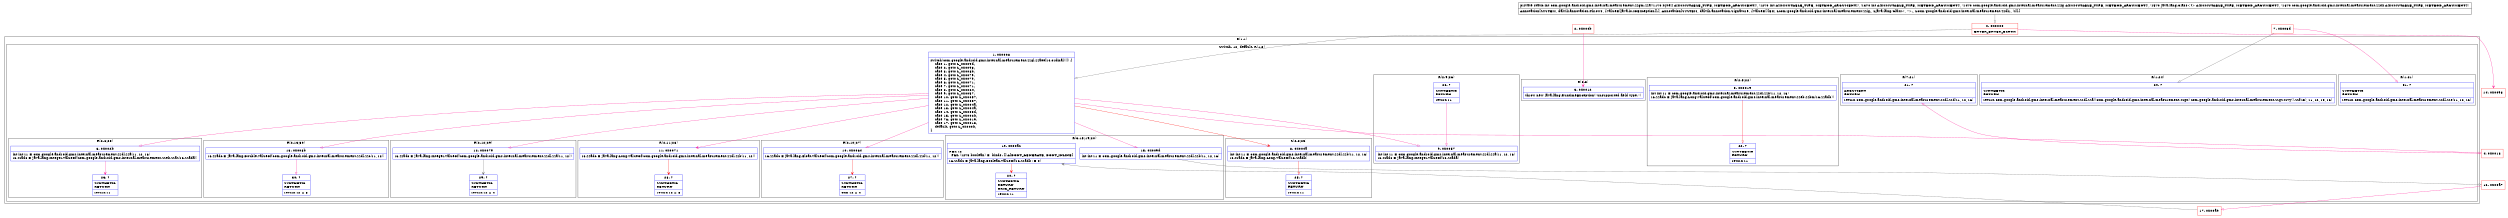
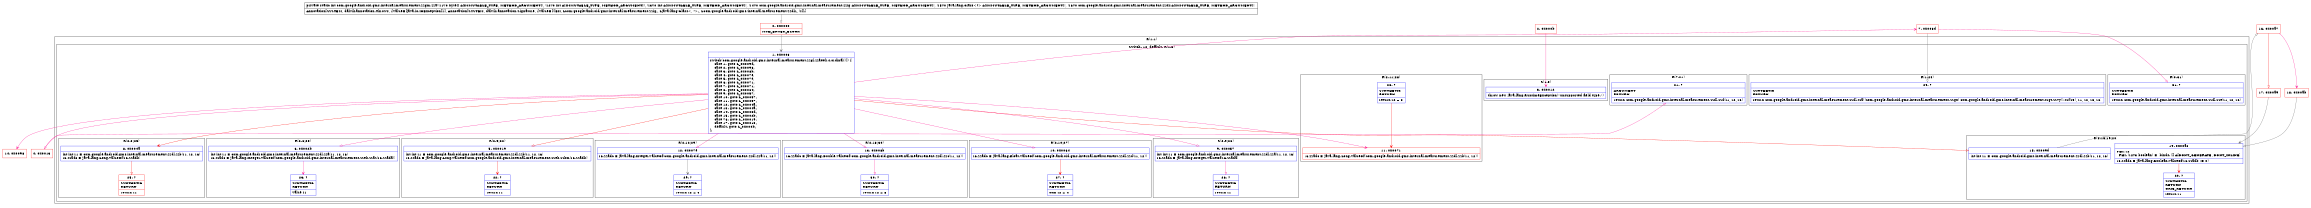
(1995, 32) -> (781, 32)
none -> (1436, 35)
(1523, 35) -> (781, 42)
(2261, 35) -> (359, 103)
(2407, 77) -> (2176, 77)
(1583, 82) -> (1546, 82)
none -> (2297, 93)
(1743, 120) -> (497, 167)
(1446, 123) -> (1226, 167)
none -> (621, 127)
(1102, 133) -> (1521, 136)
(669, 154) -> (1391, 154)
(669, 166) -> (1391, 124)
(1299, 185) -> (132, 185)
(103, 192) -> (300, 192)
(2353, 198) -> (2269, 60)
